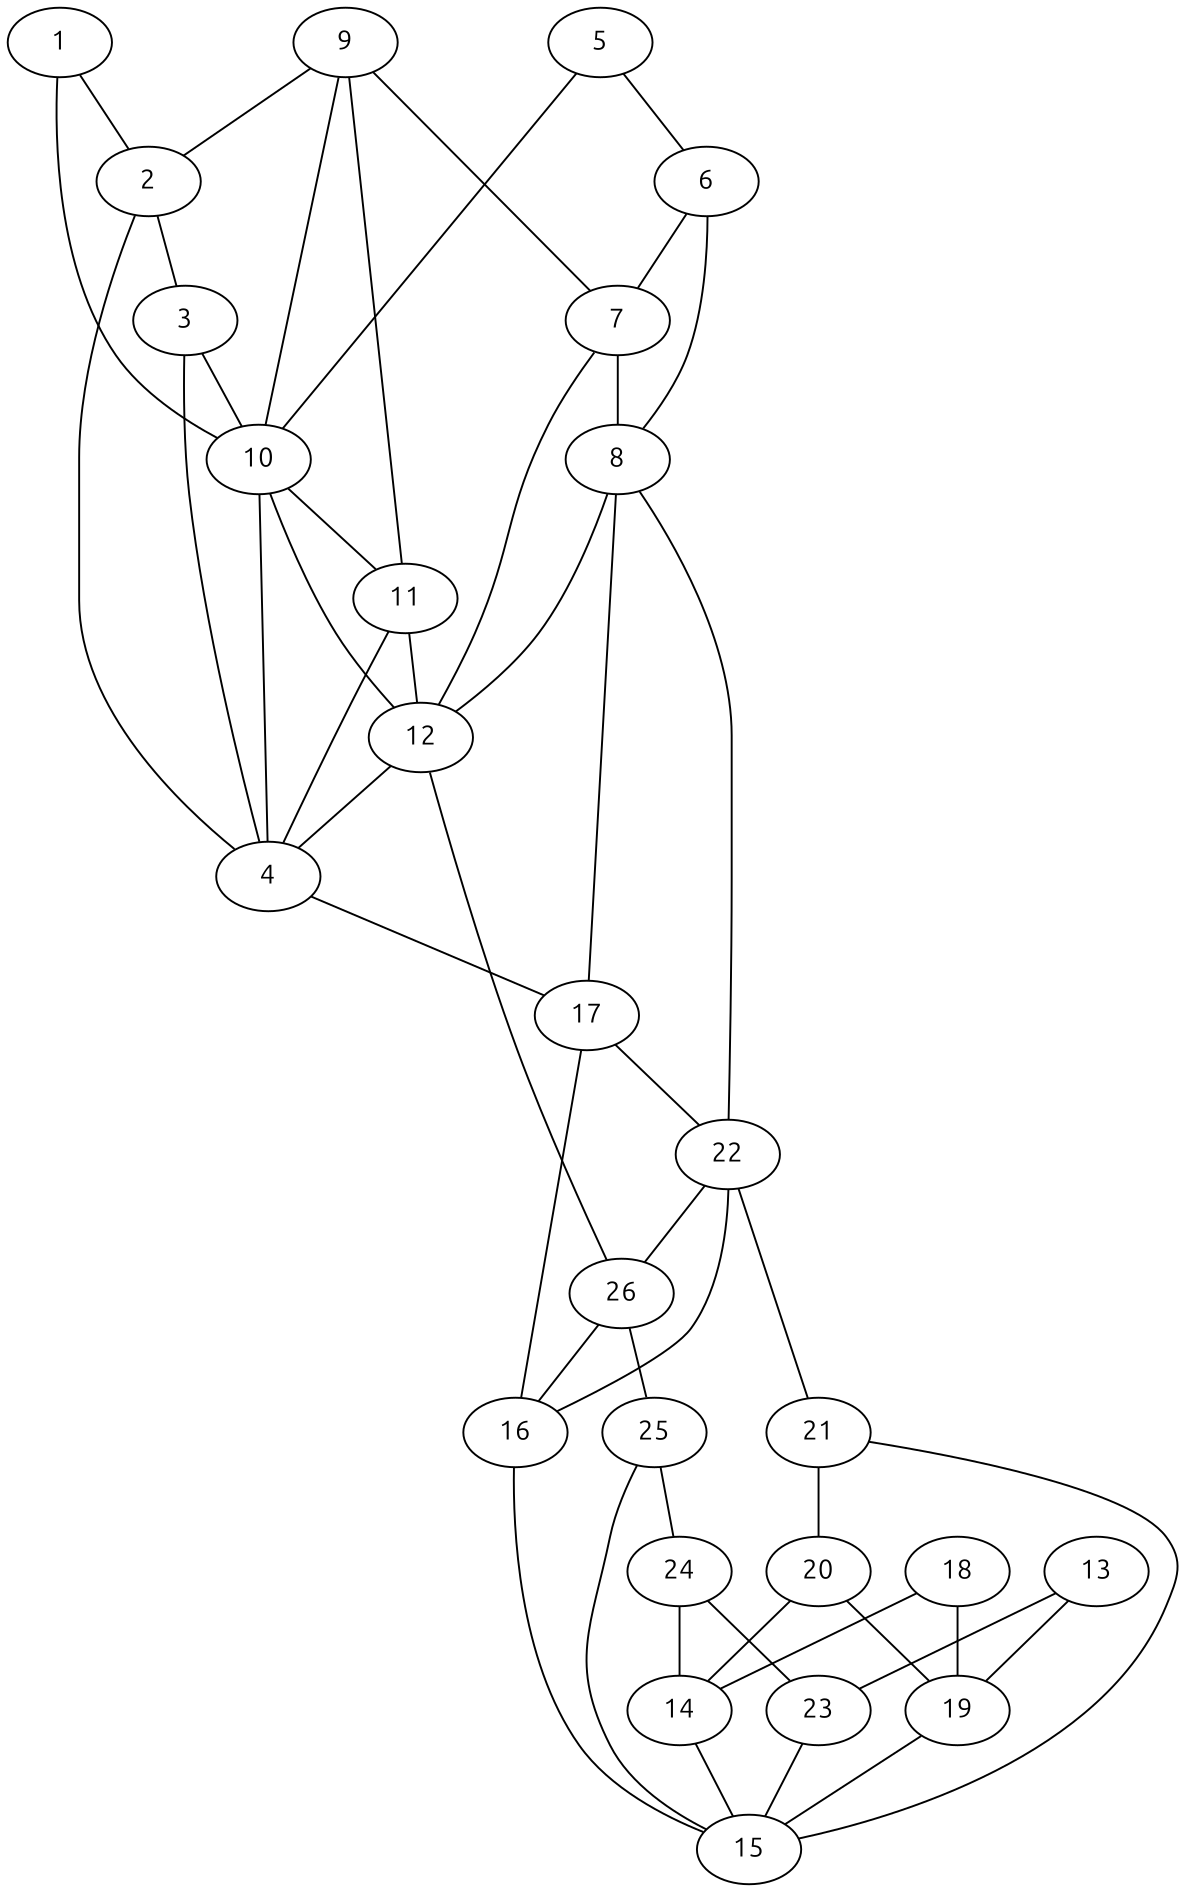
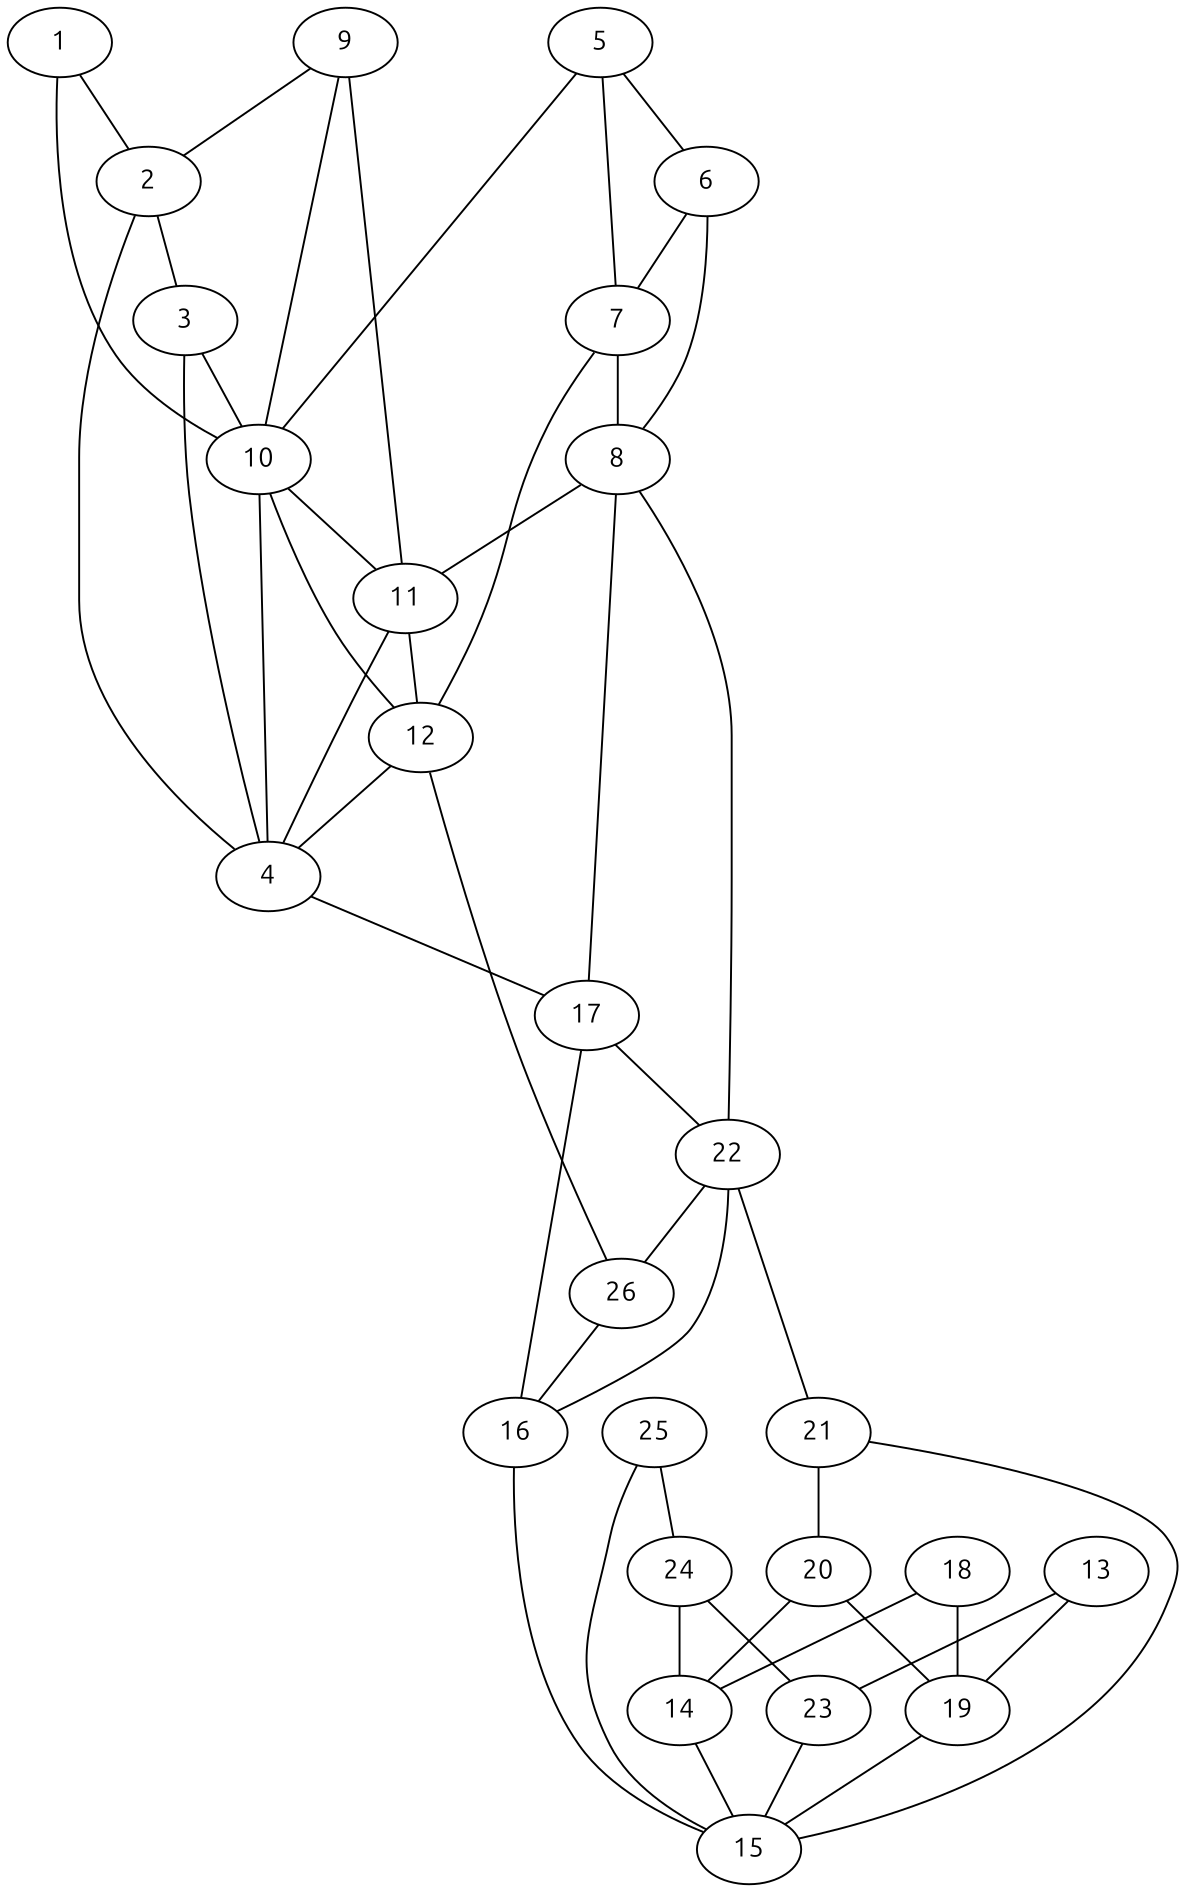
(476, 176) -> (609, 181)
(551, 616) -> (525, 520)
(636, 1356) -> none
